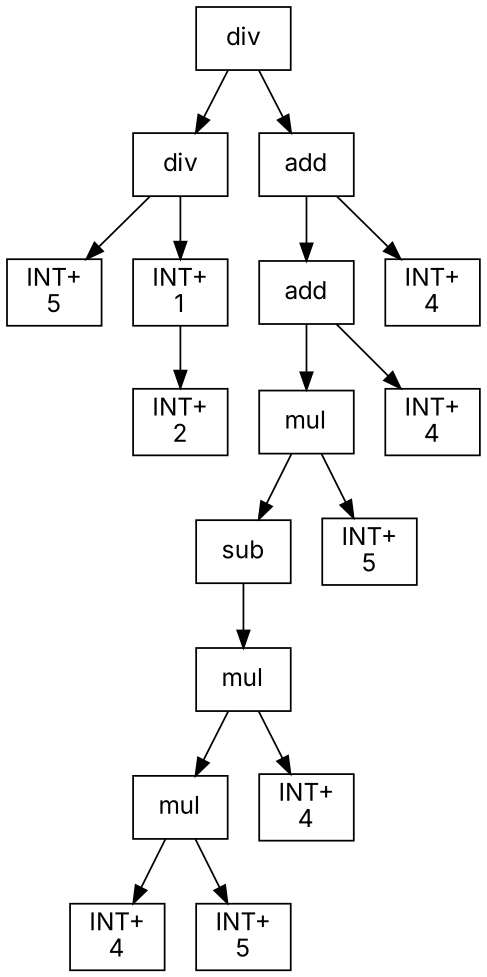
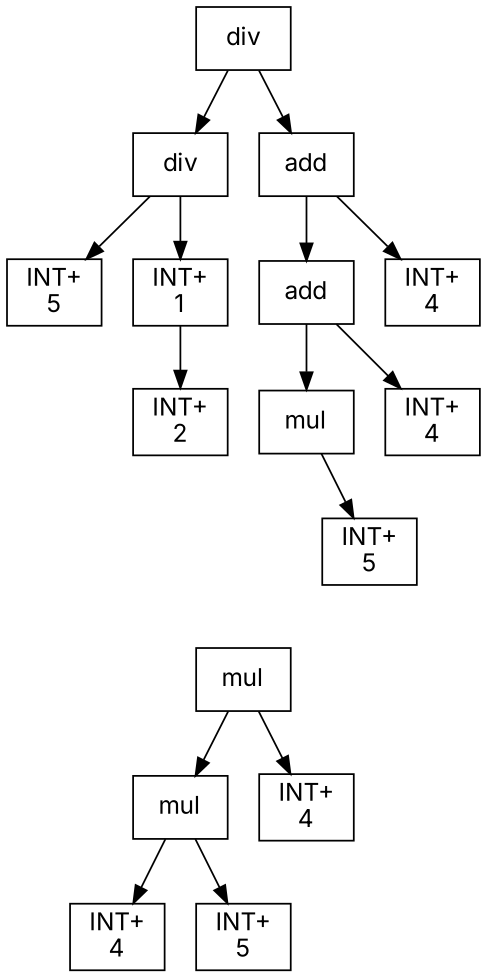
(243, 552) -> none
